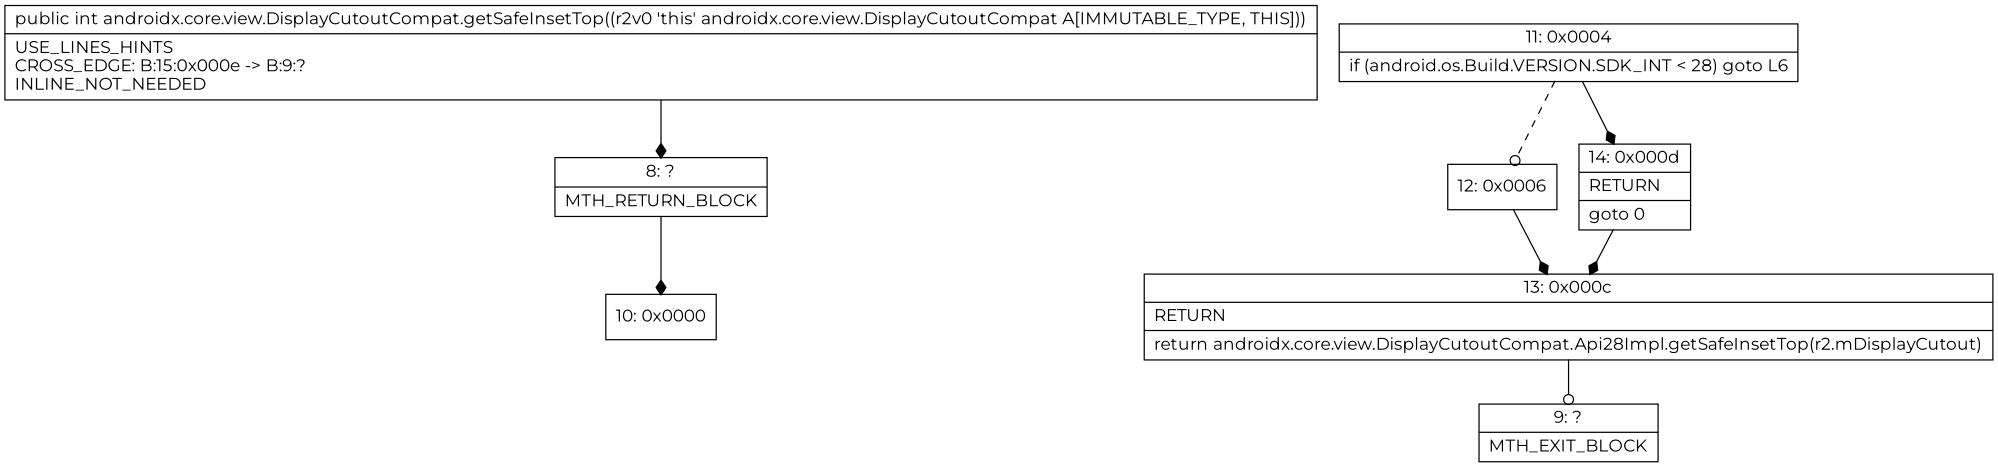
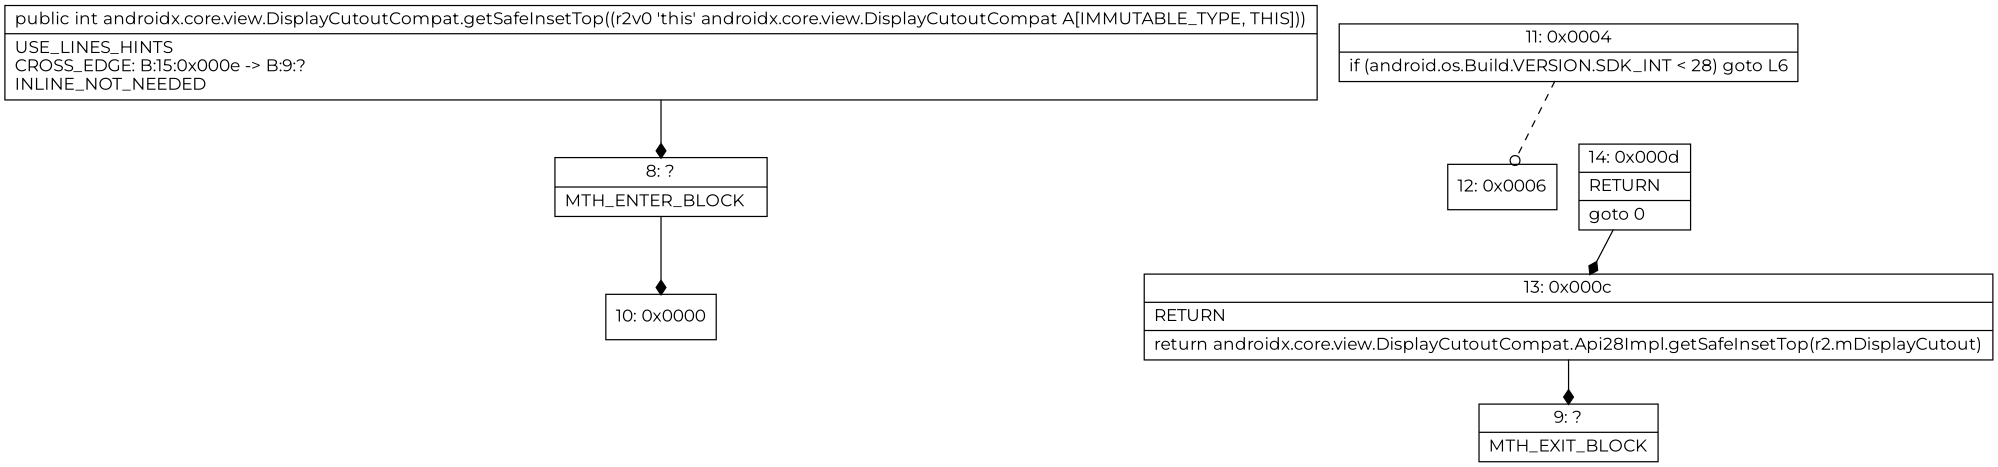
(1595, 106) -> none
(661, 201) -> (655, 201)
(1527, 235) -> none
(1569, 377) -> (1569, 377)
